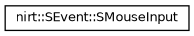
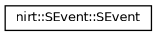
(97, 18) -> (78, 18)
